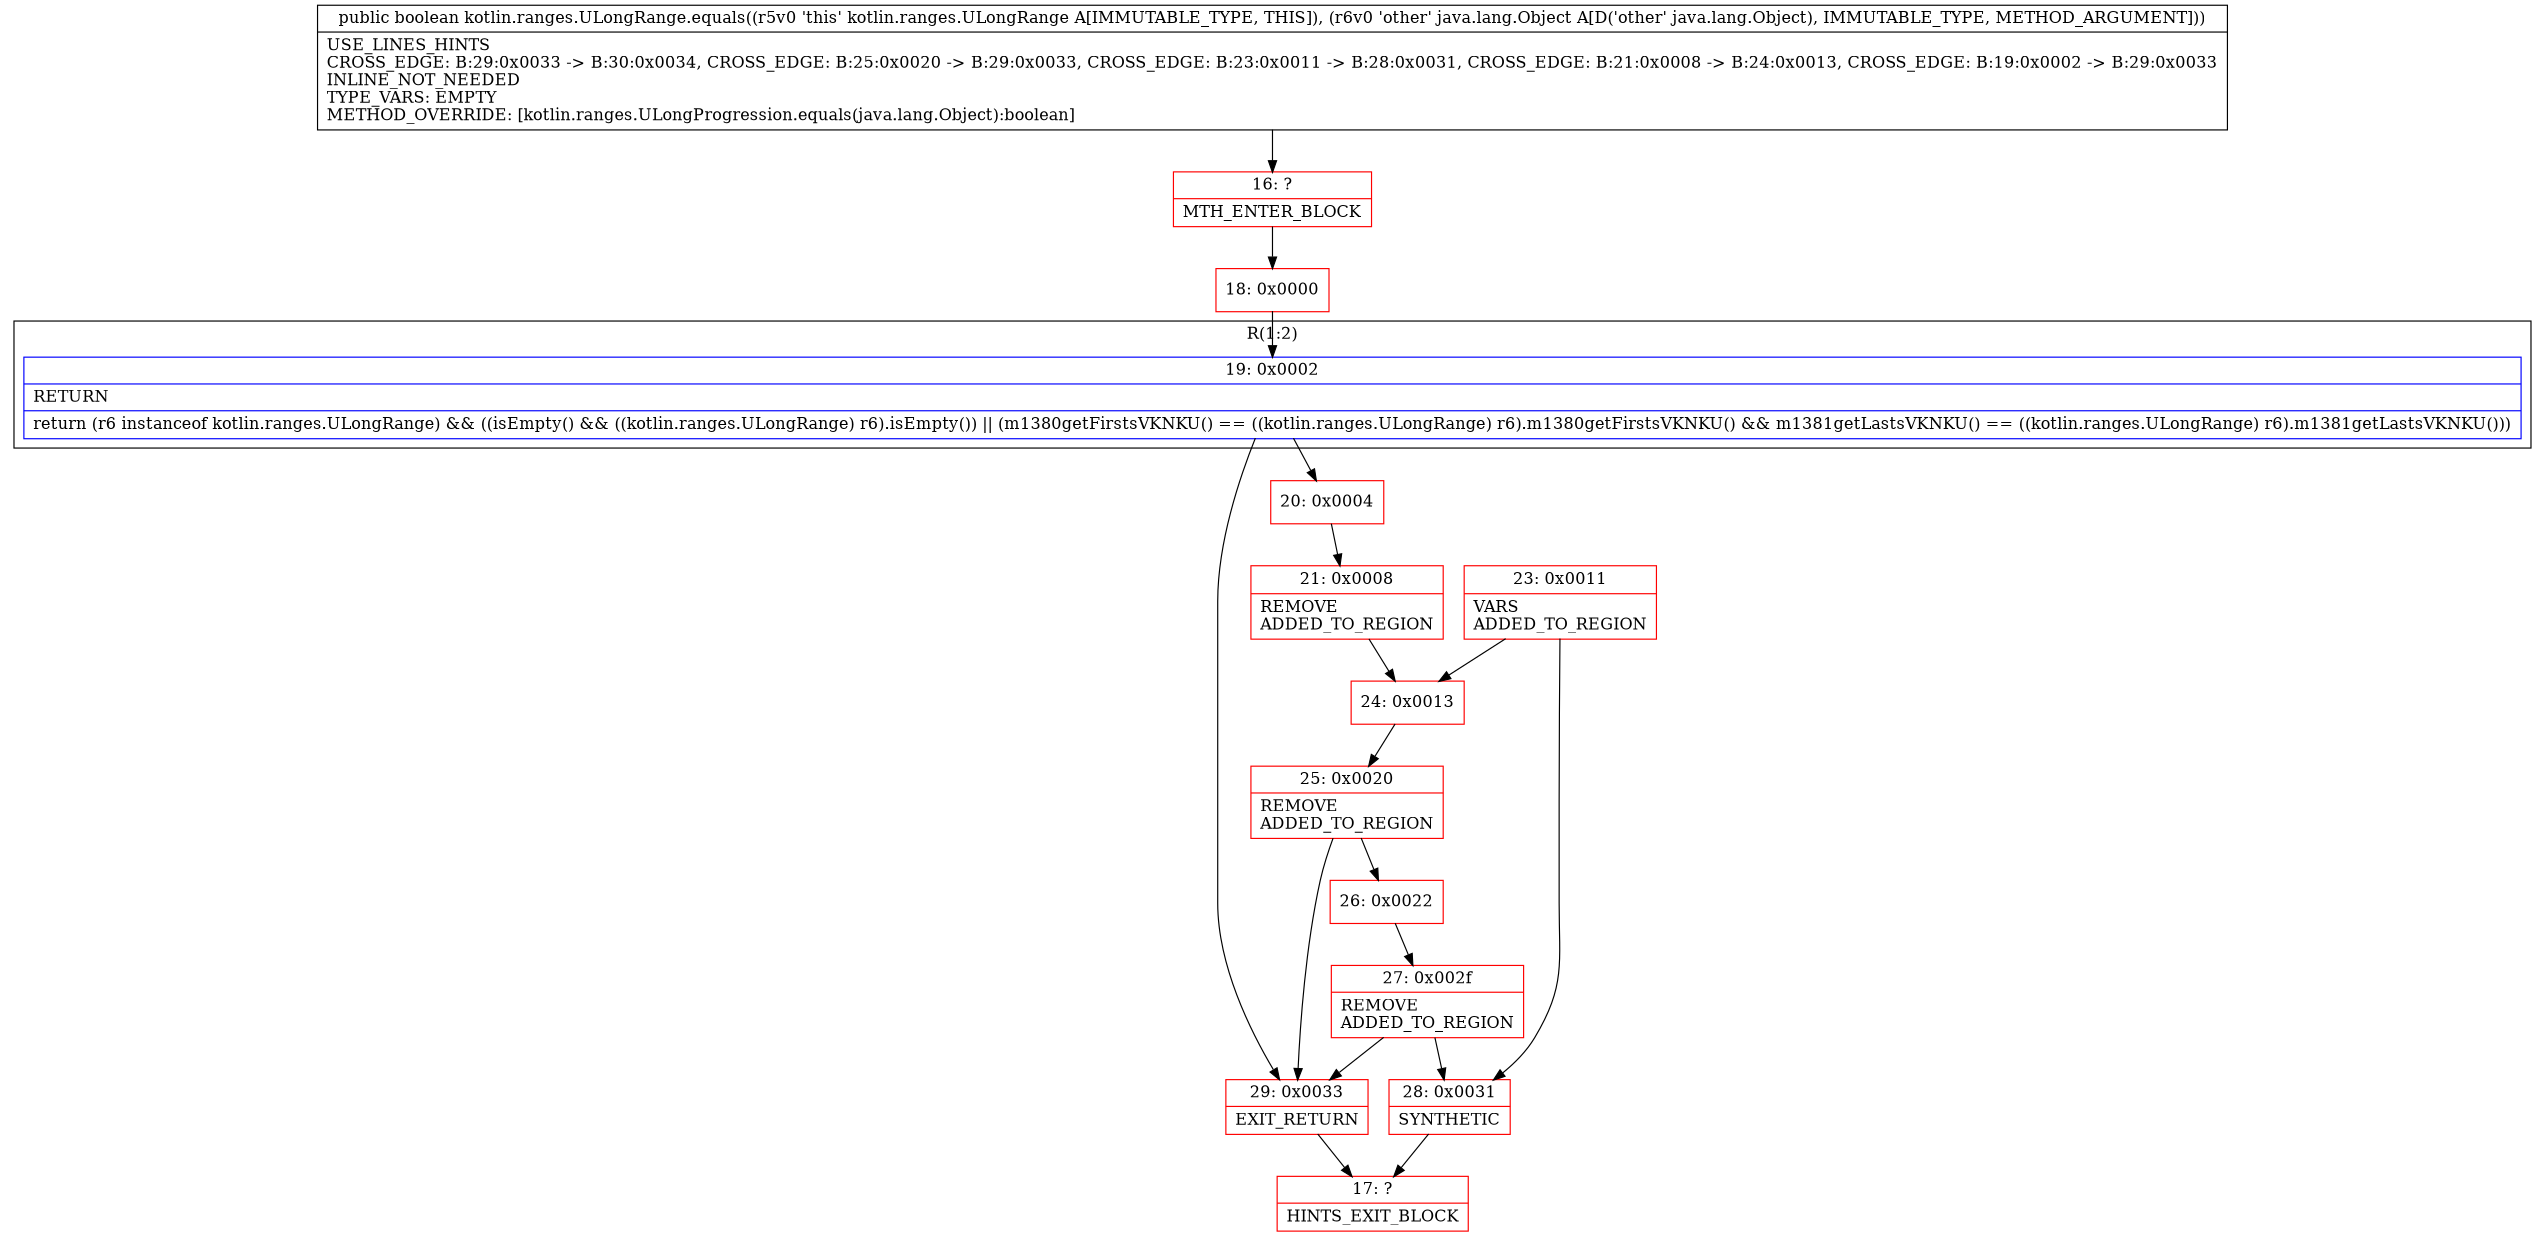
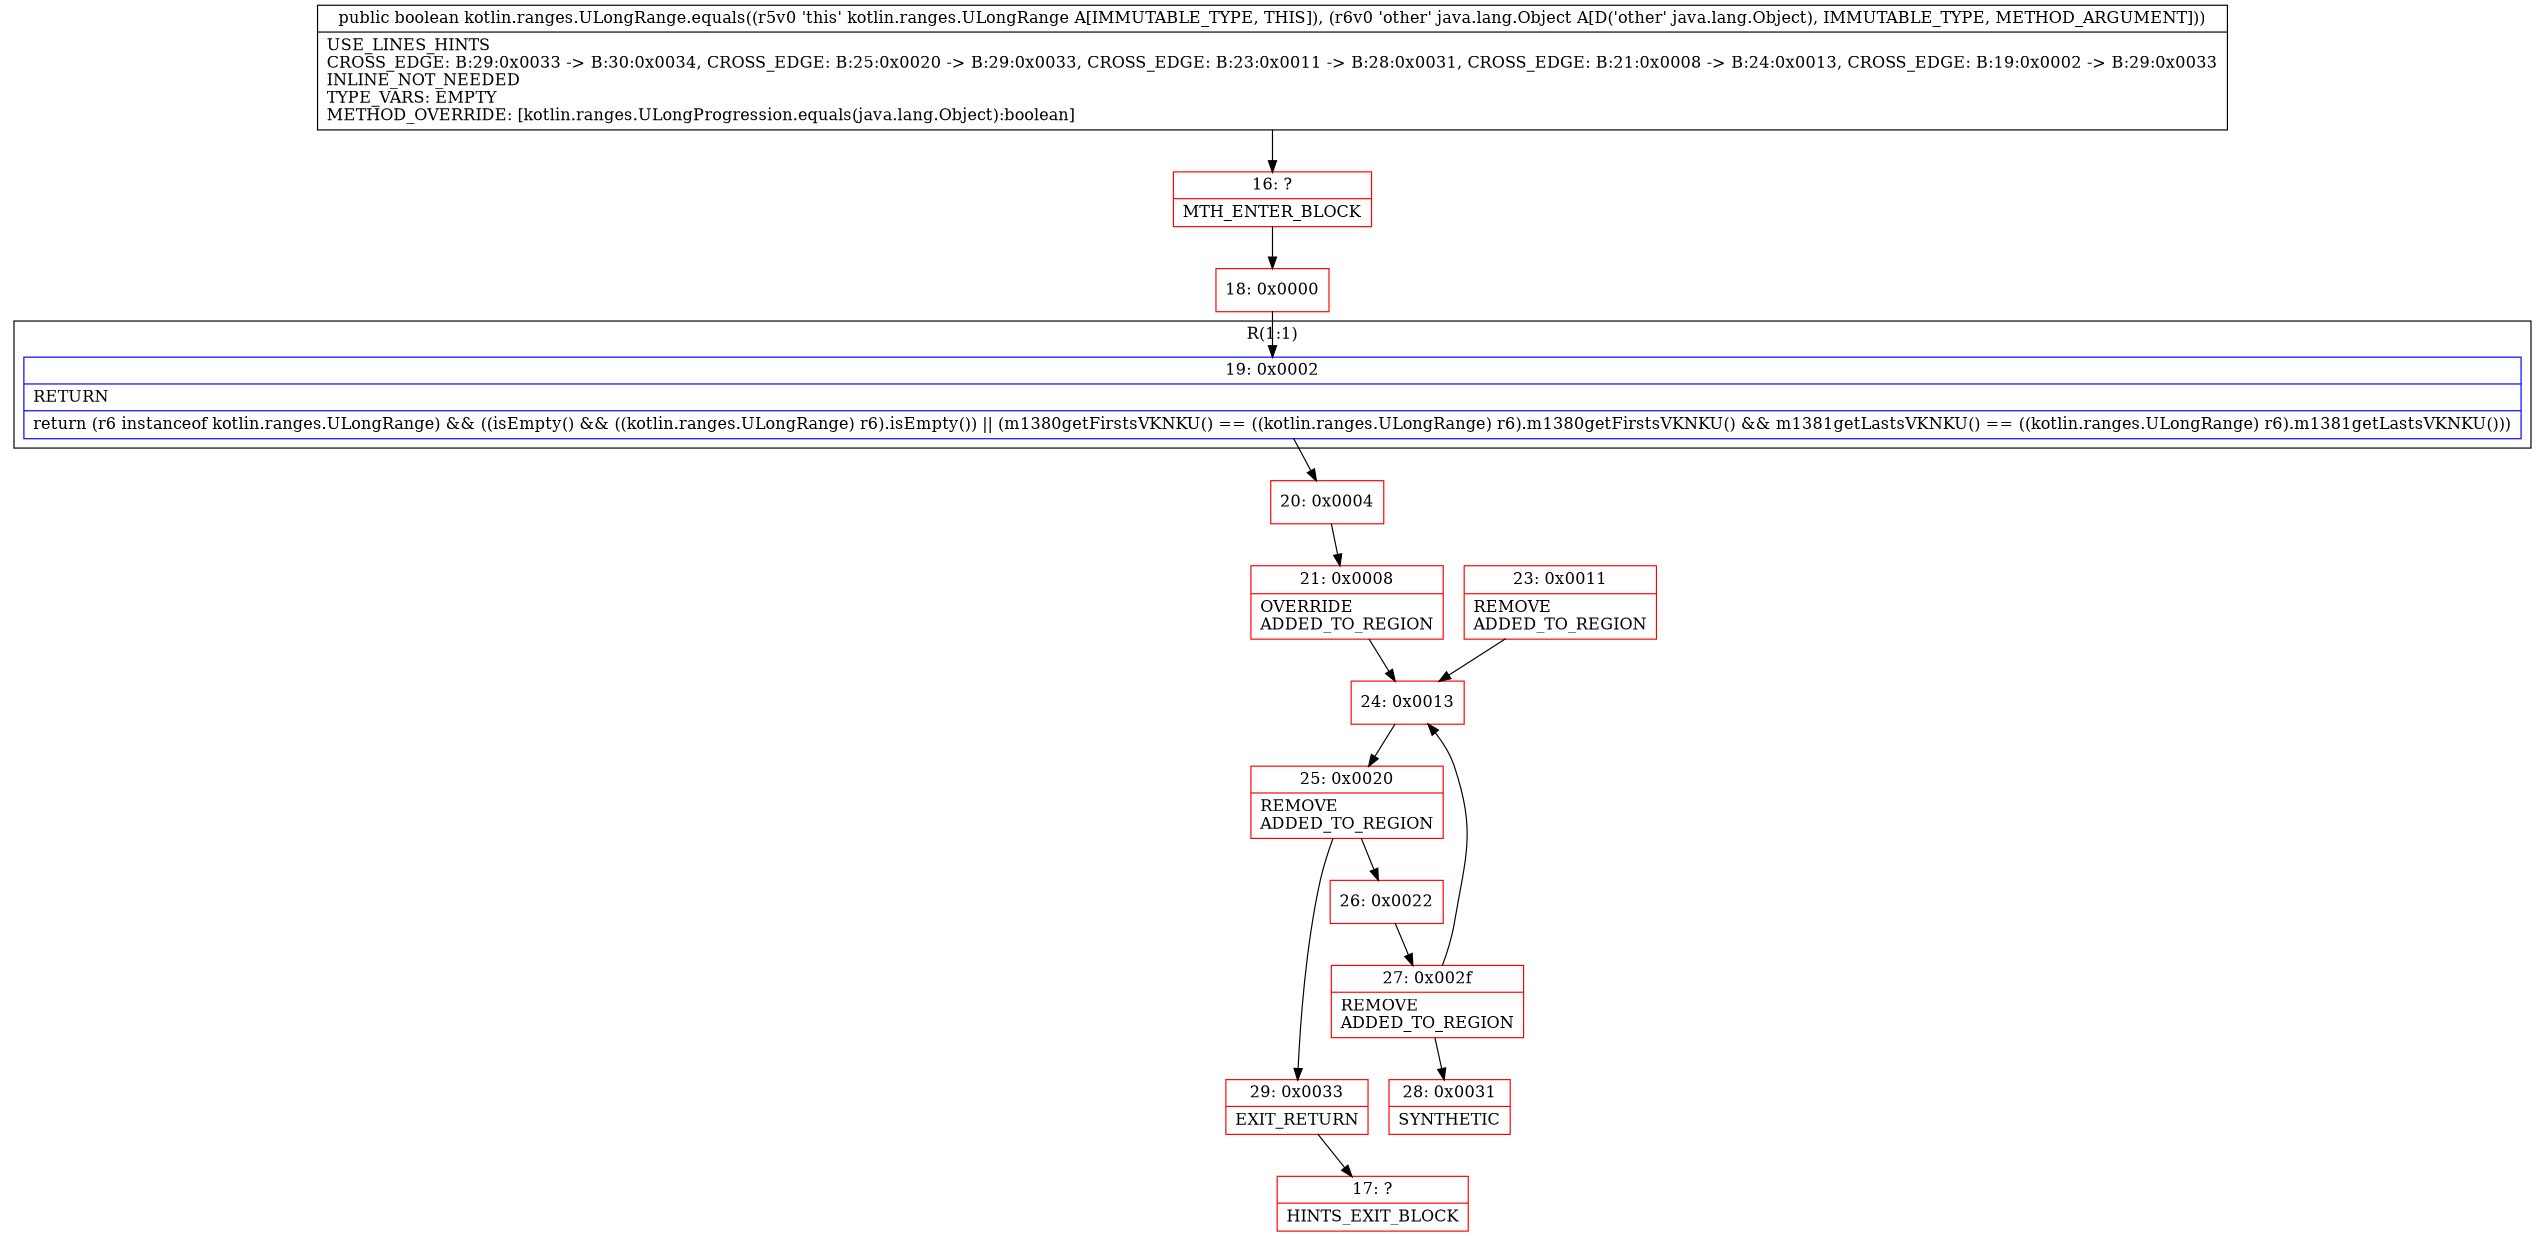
(1272, 334) -> (1272, 334)
(1299, 607) -> (1307, 607)
(1497, 607) -> (1513, 607)
(1218, 757) -> none
(1559, 865) -> none
(1361, 1055) -> (1467, 847)
(1415, 1151) -> none
